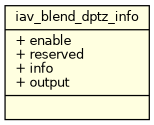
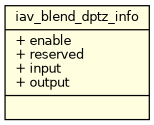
(35, 69) -> (39, 69)
